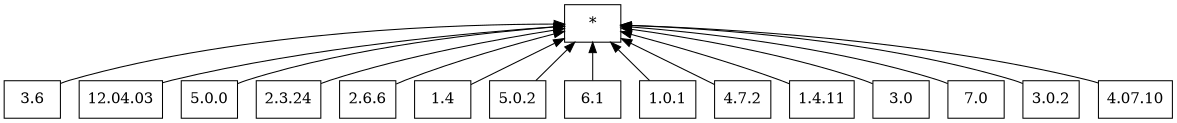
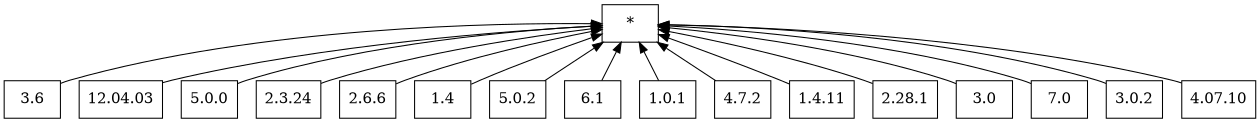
none -> (905, 99)
